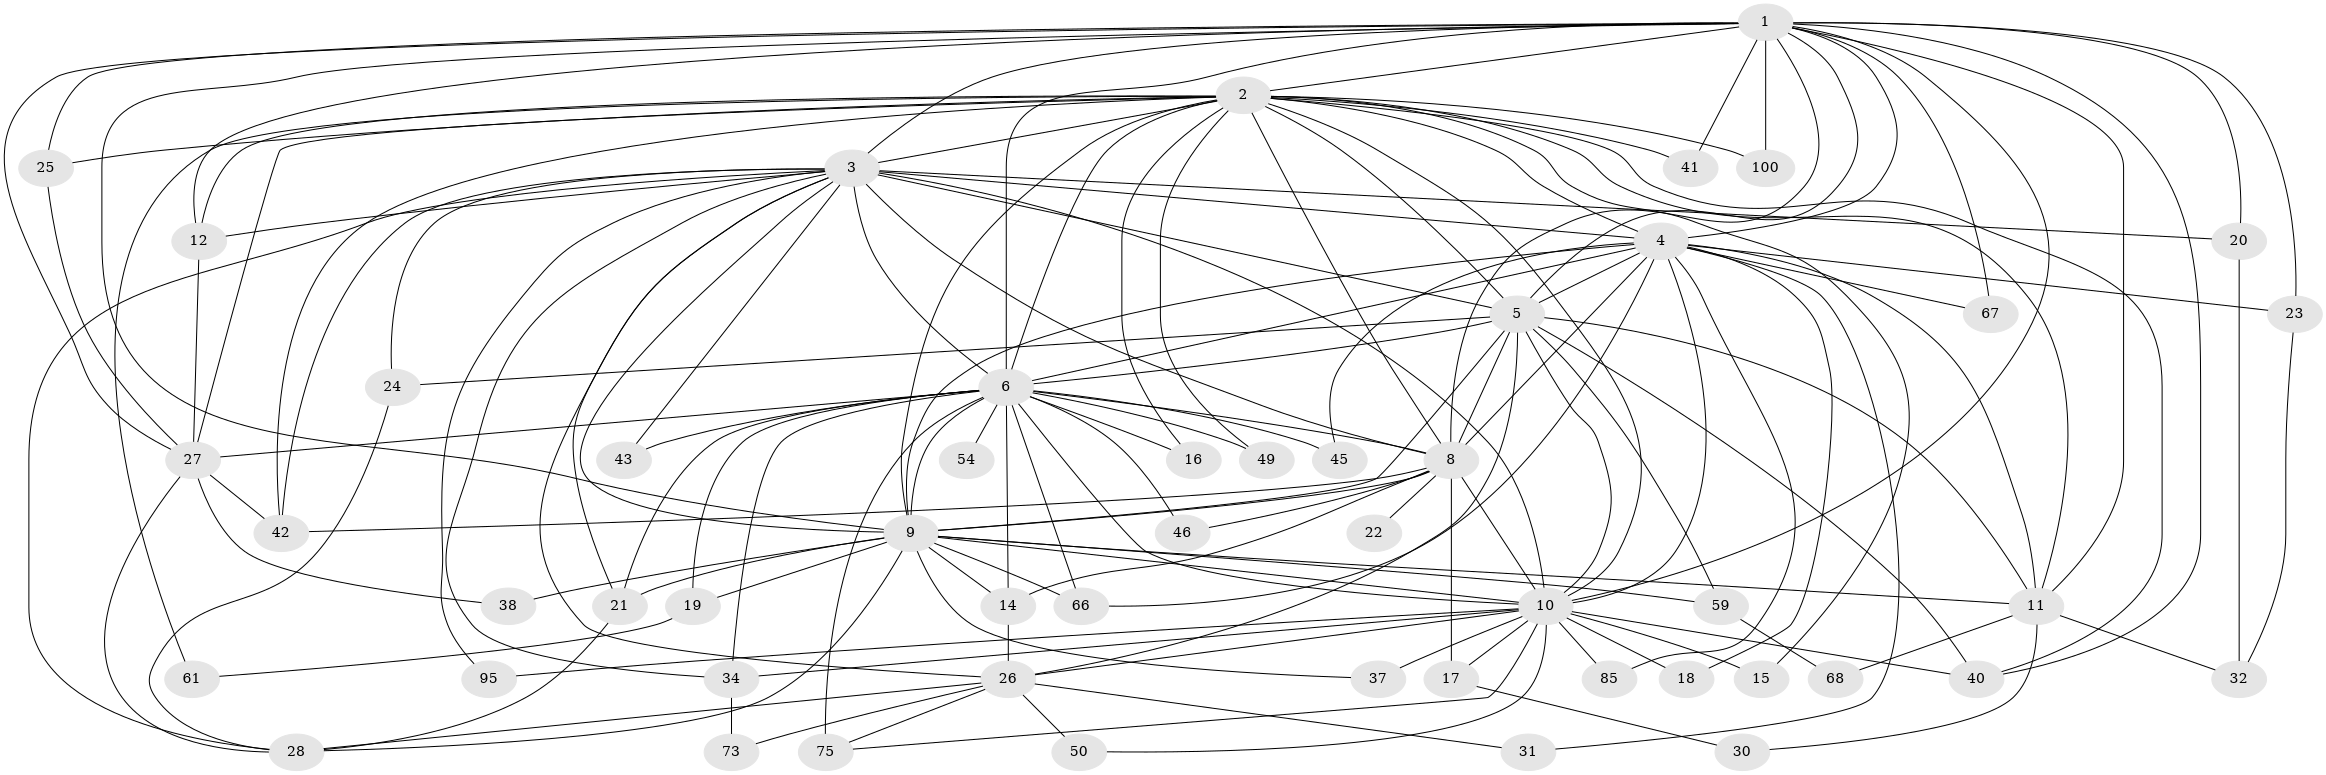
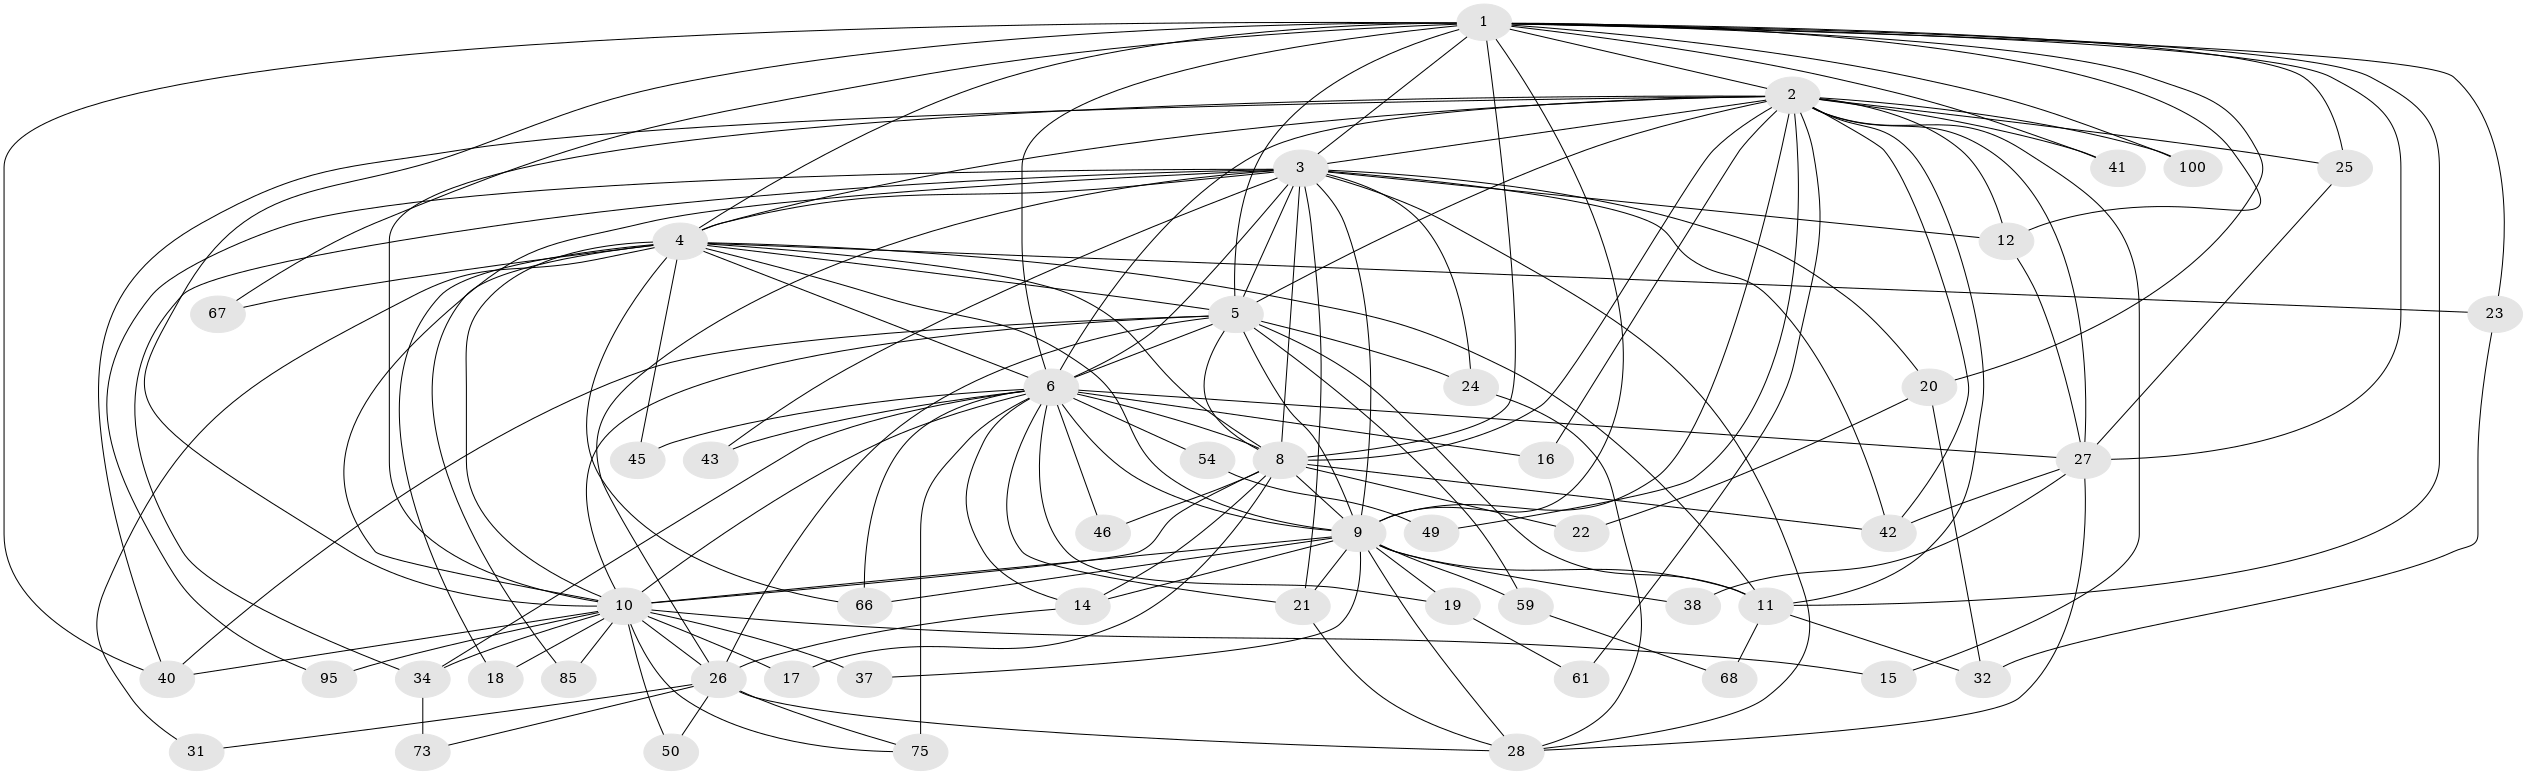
(1141, 416) -> (1306, 495)
none -> (1759, 467)
(1742, 752) -> none
